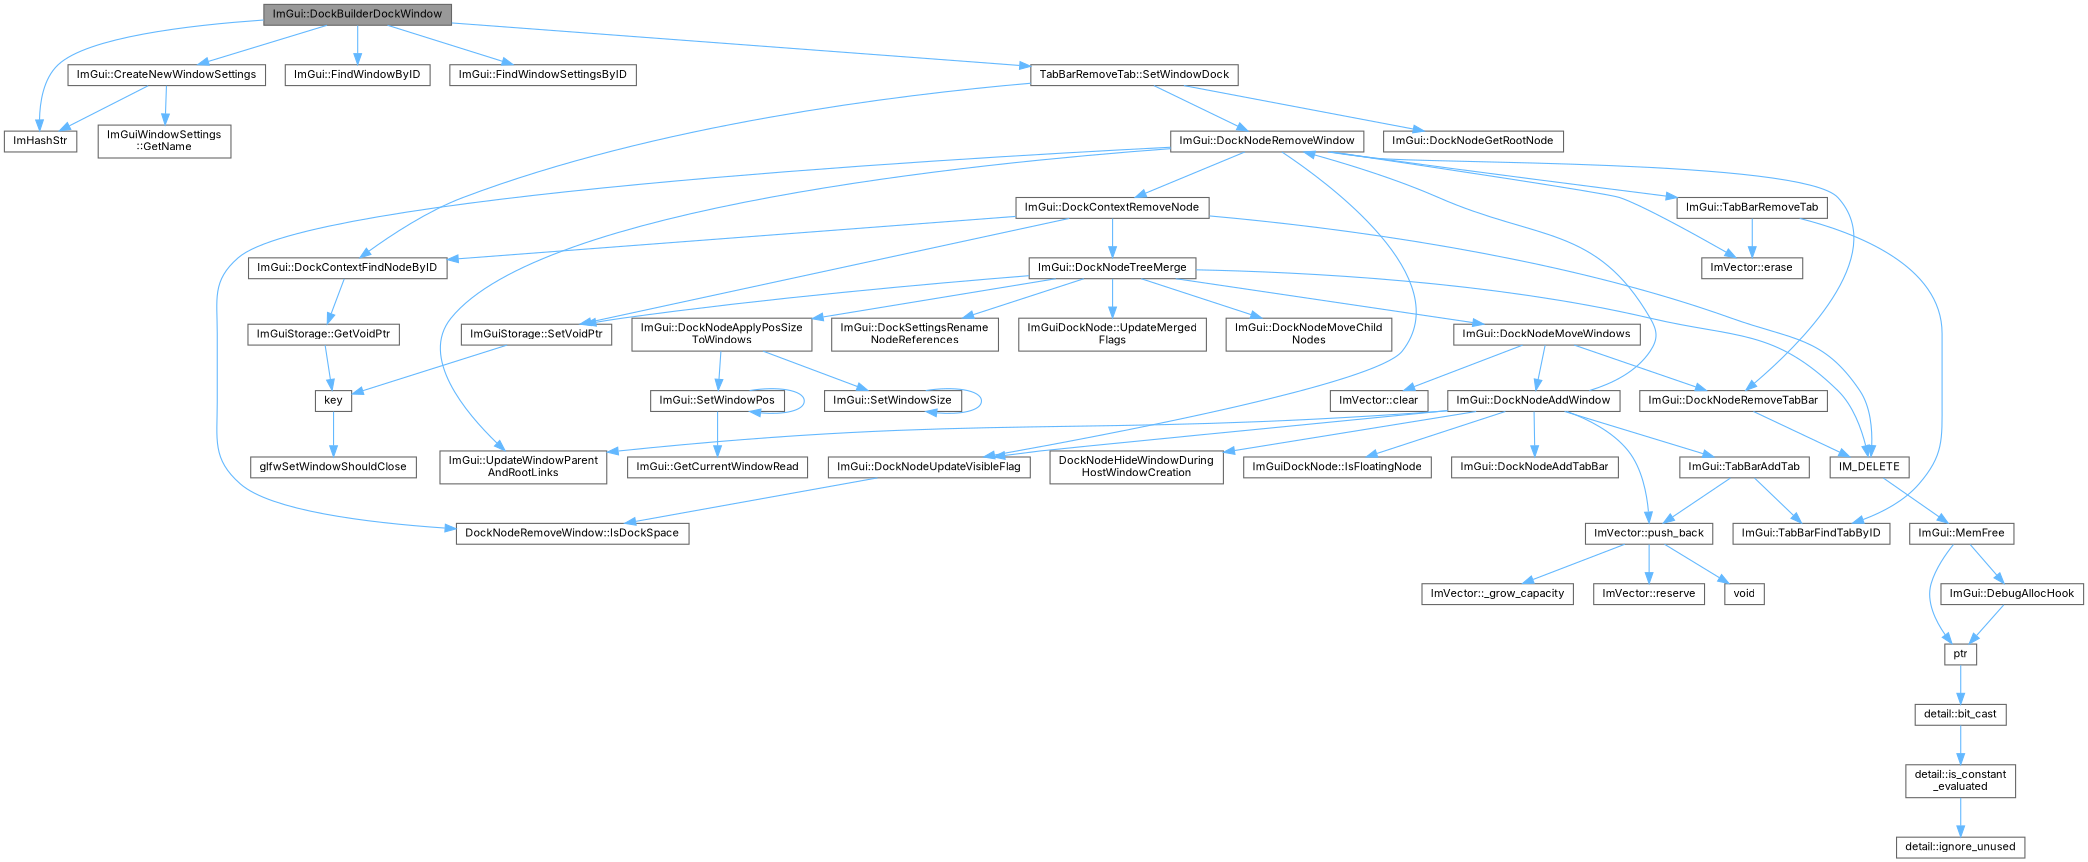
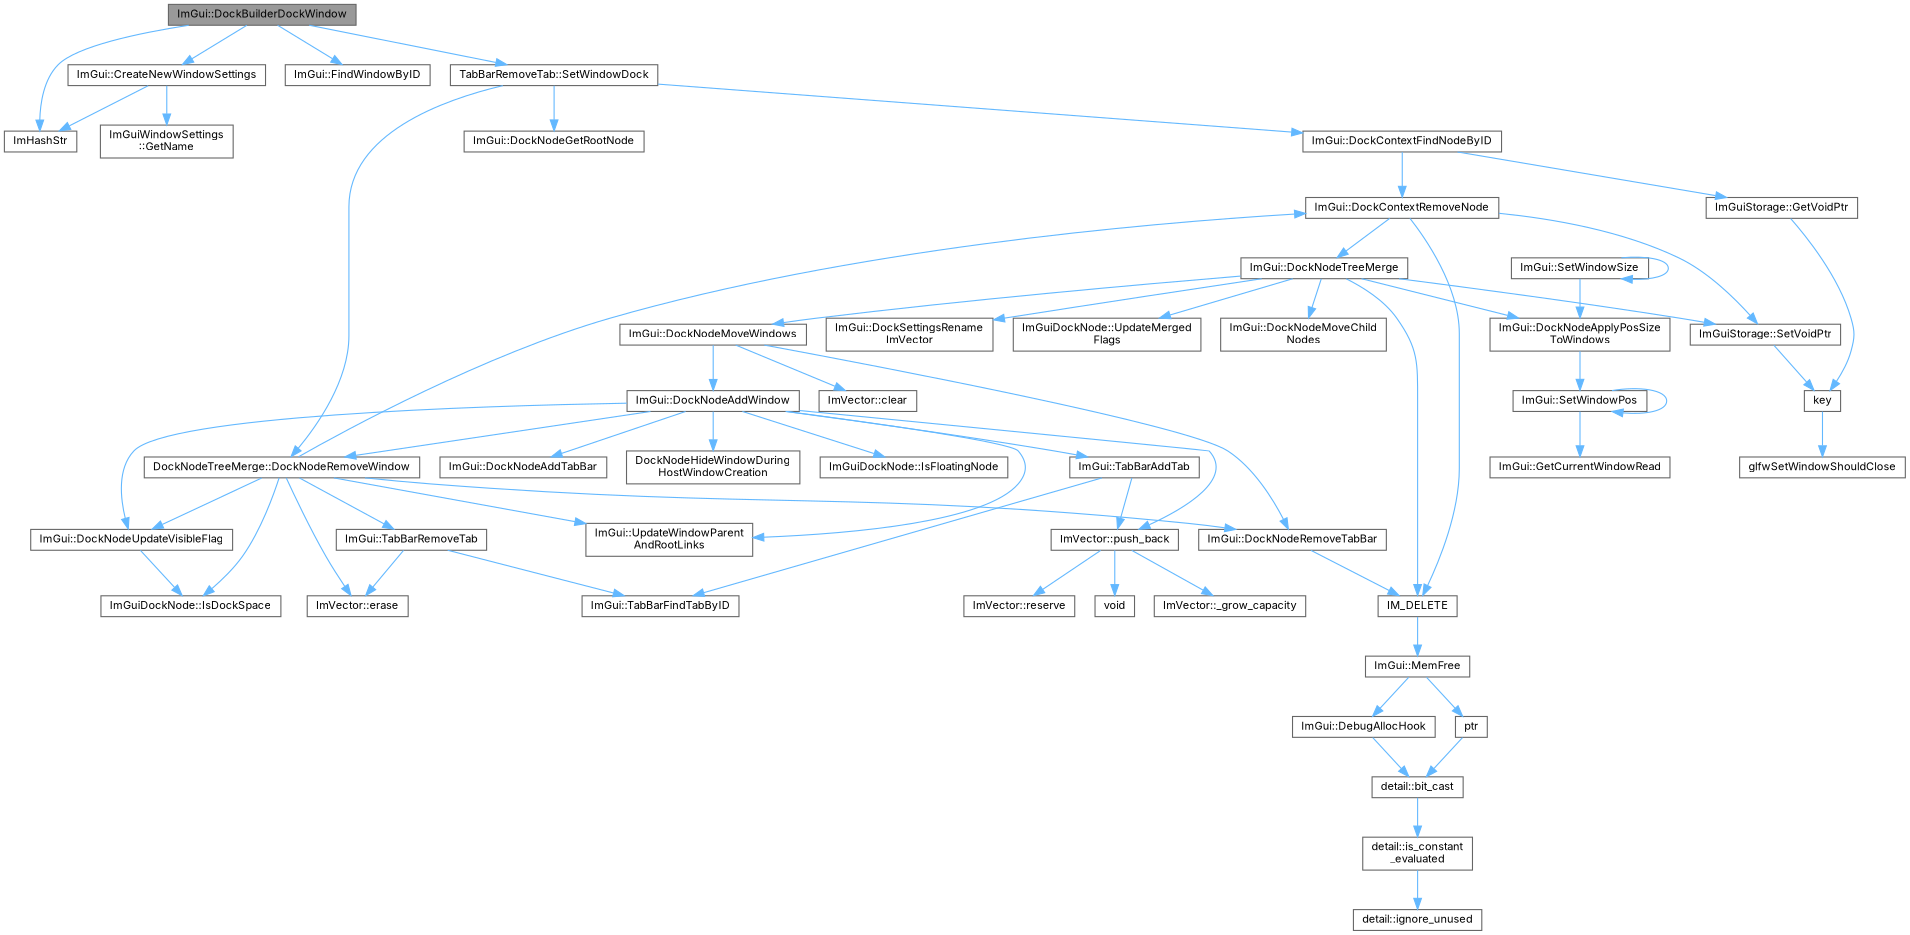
(543, 75) -> none
(1267, 142) -> (282, 467)
(737, 238) -> (1402, 169)
(915, 335) -> (910, 335)
(810, 369) -> (1580, 293)
(573, 534) -> (191, 606)
(1990, 620) -> (1387, 753)
